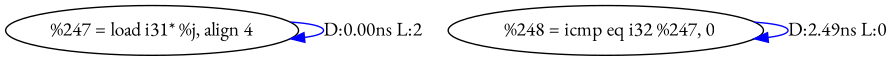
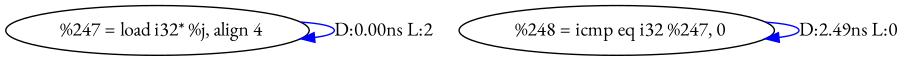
(152, 30) -> (157, 30)
